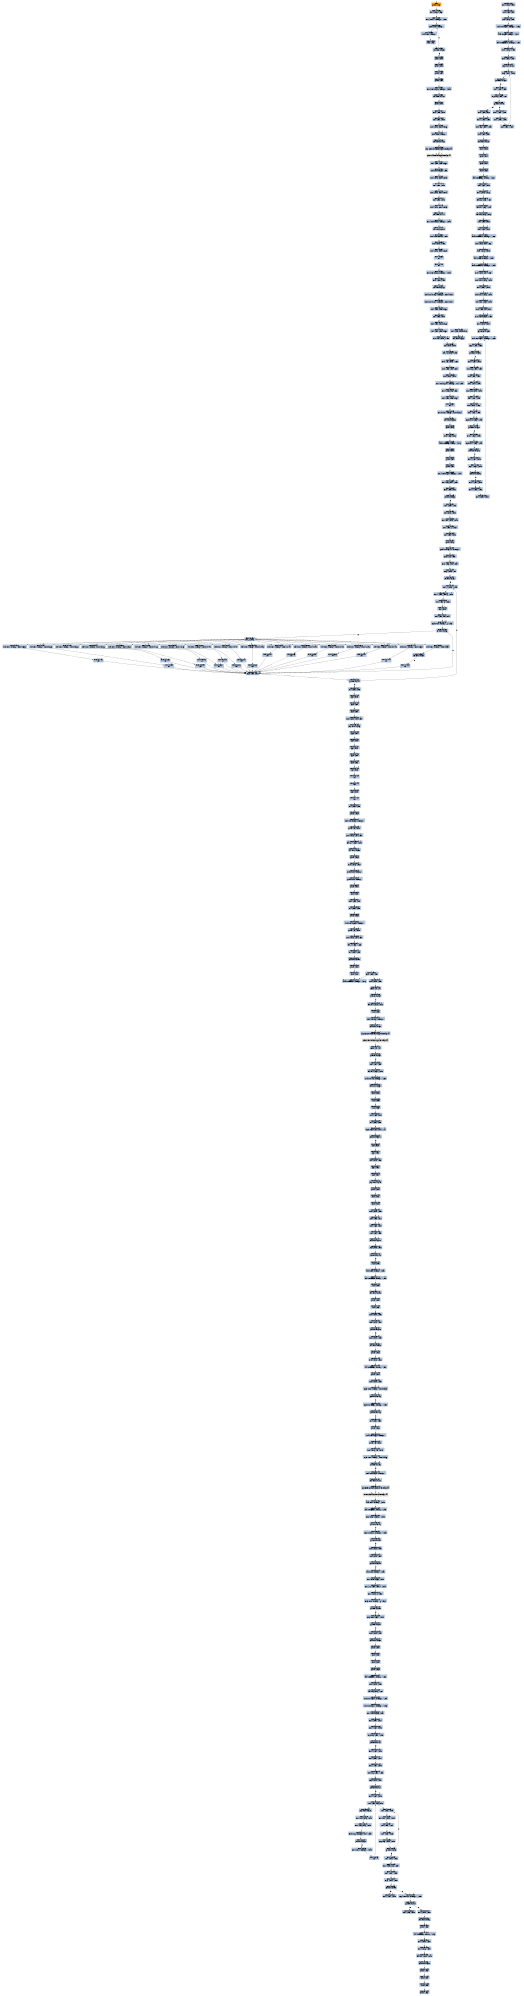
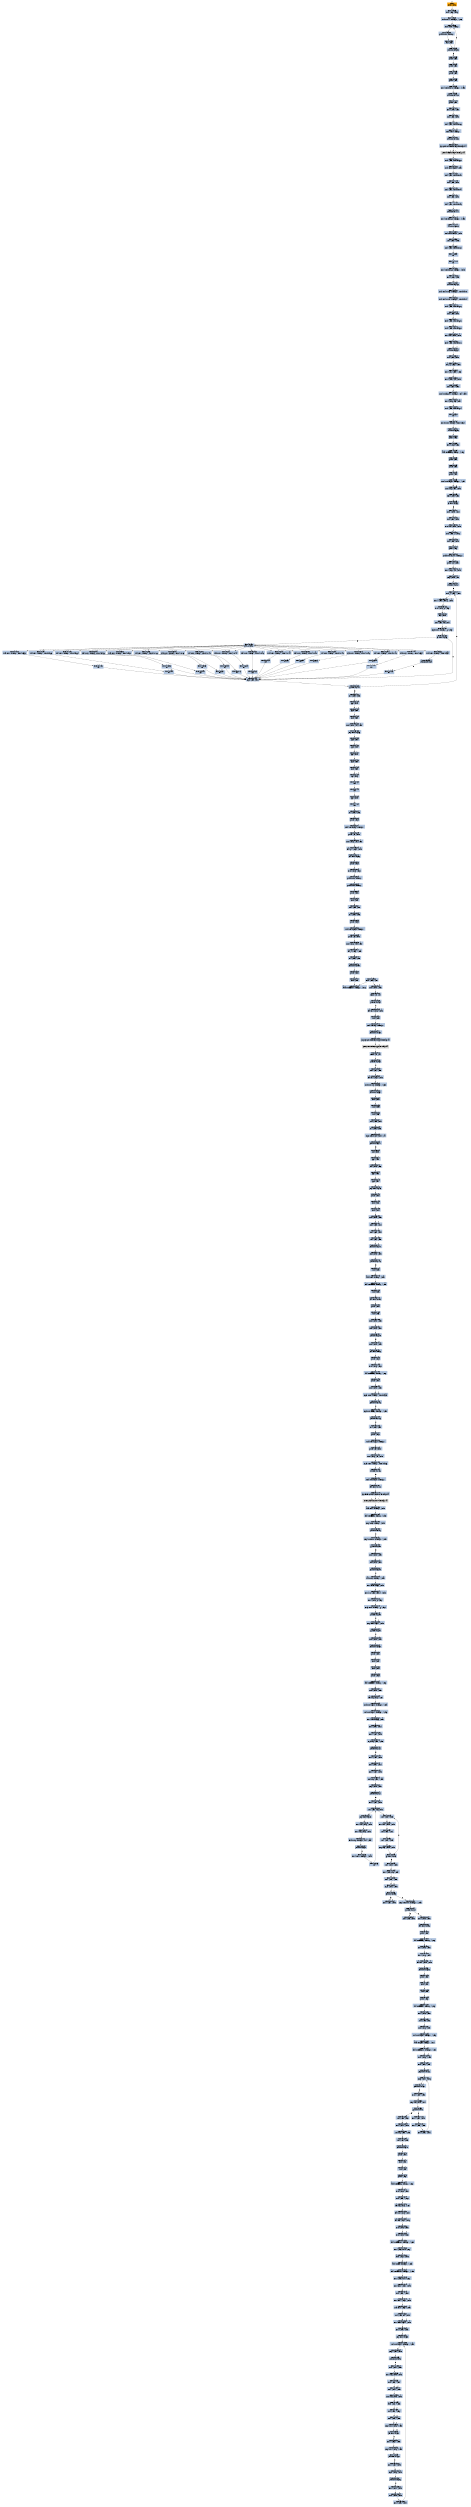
(445, 341) -> (453, 338)
none -> (424, 2006)
